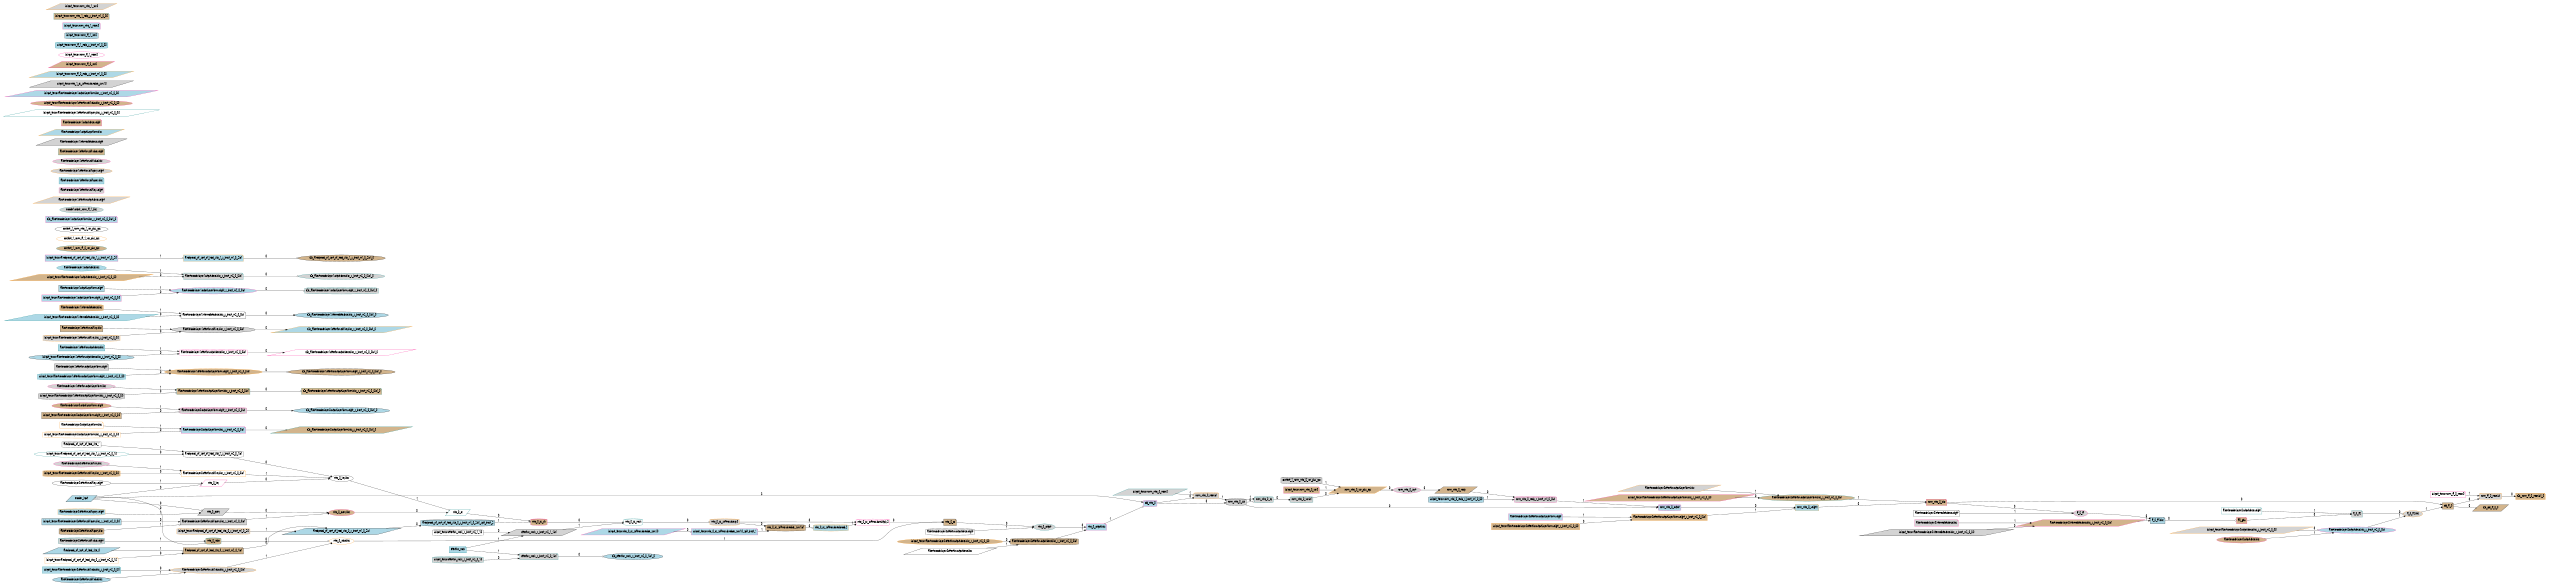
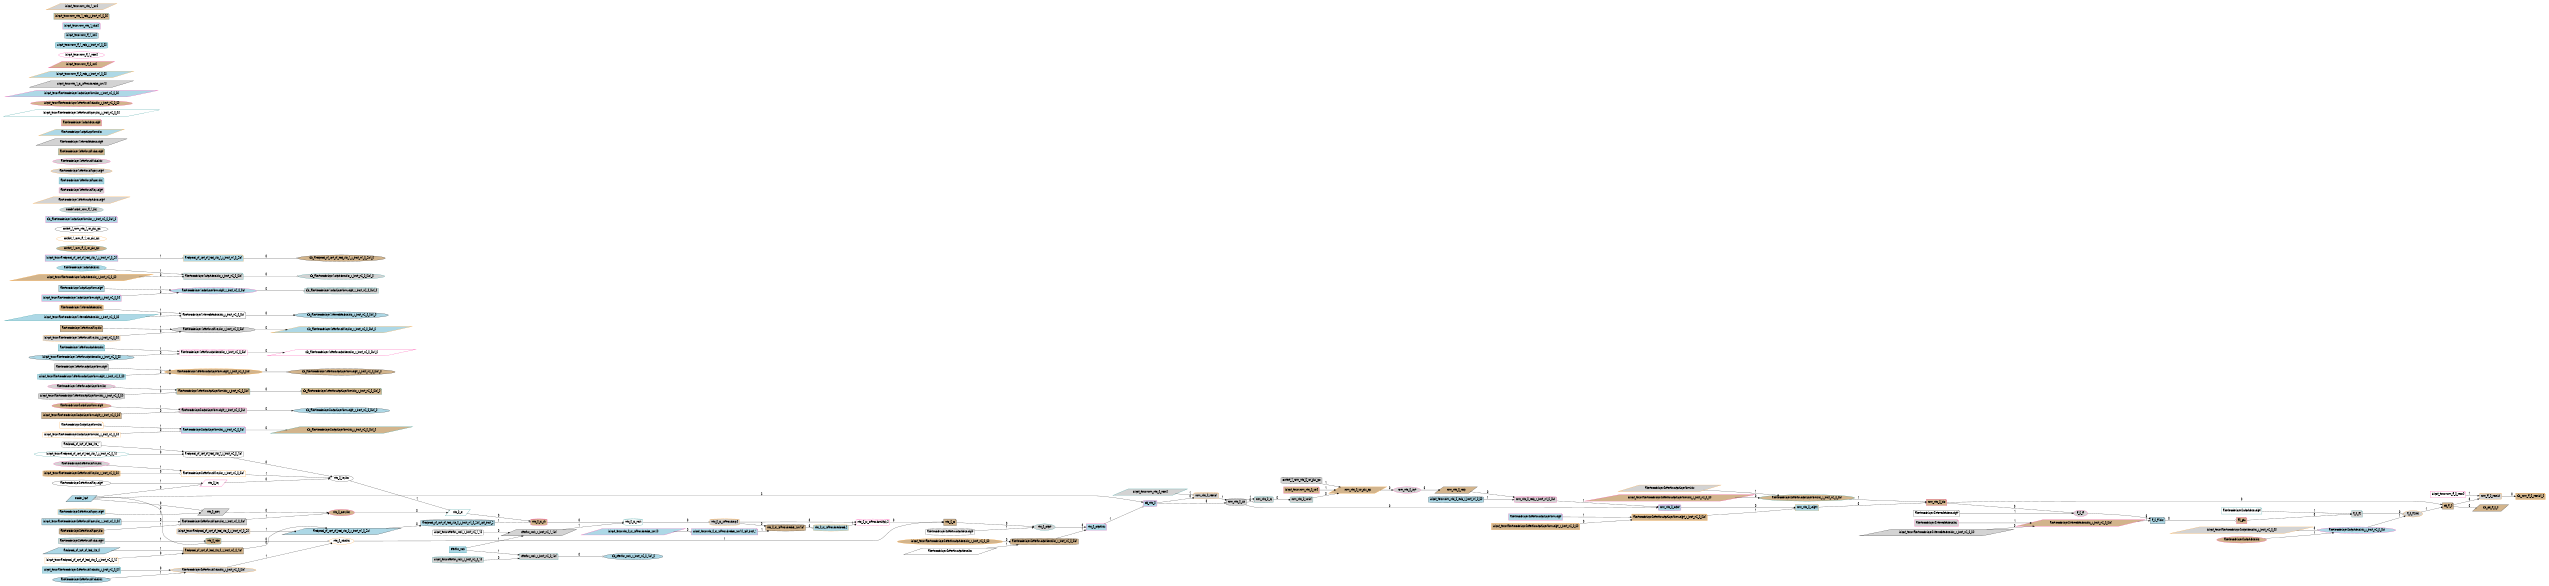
(82, 26) -> (82, 26)
